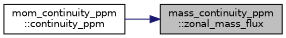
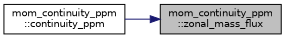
(221, 19) -> (221, 19)
